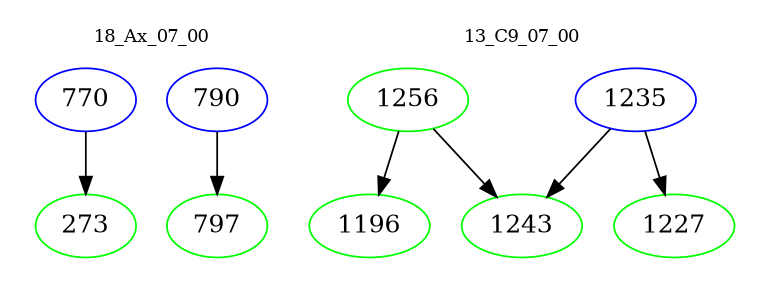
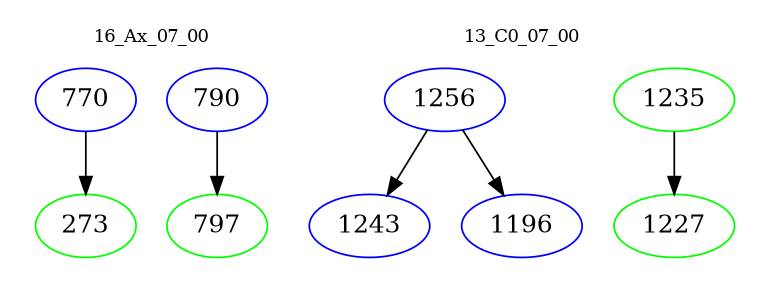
(151, 38) -> (151, 38)
(522, 38) -> (522, 38)
(408, 100) -> (445, 100)
(636, 100) -> (674, 100)
(585, 156) -> none
(370, 226) -> (522, 226)
(522, 226) -> (370, 226)
